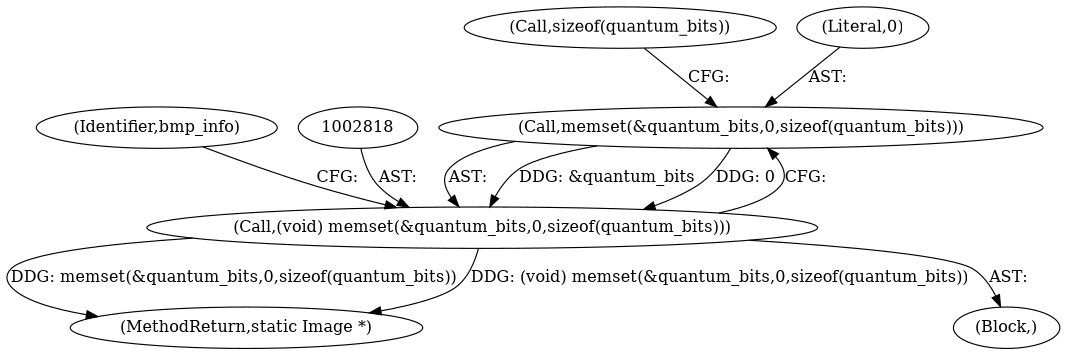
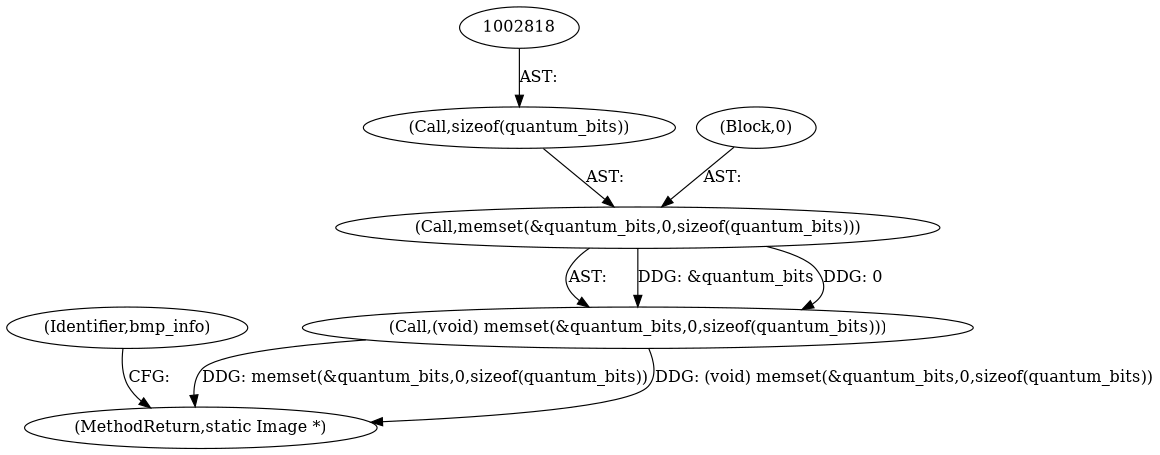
(863, 28) -> (756, 128)
(712, 78) -> (608, 178)
(293, 179) -> (125, 378)
(373, 180) -> (519, 72)
(766, 197) -> none
(1007, 328) -> none
